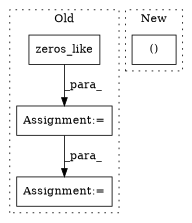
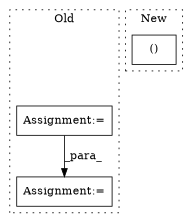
(64, 50) -> none
